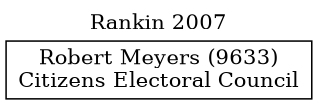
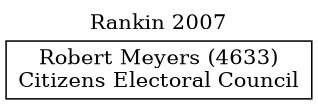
(159, 70) -> (159, 70)
